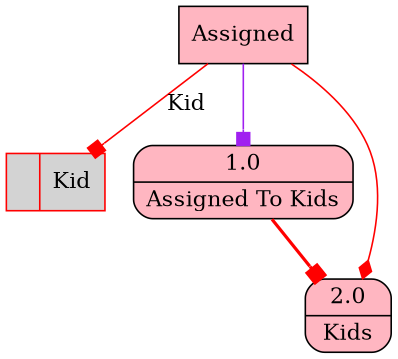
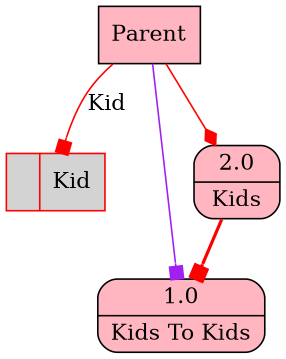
(243, 35) -> (149, 35)
(243, 200) -> (181, 333)
(291, 243) -> (212, 242)
